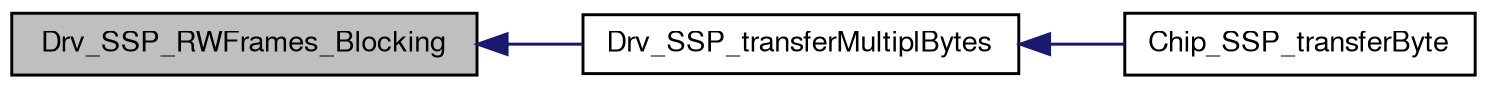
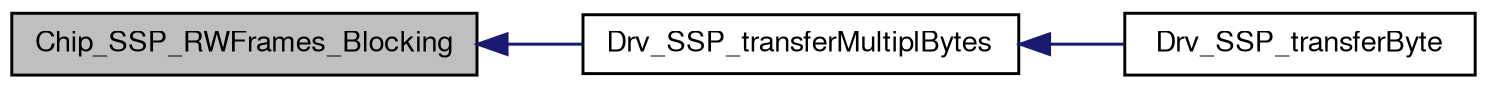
(244, 44) -> (244, 44)
(1300, 44) -> (1300, 44)
